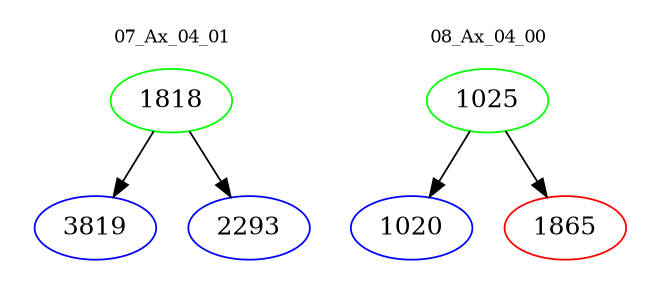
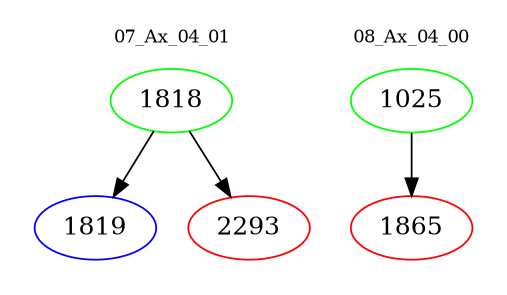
(95, 228) -> (95, 228)
(249, 228) -> (249, 228)
(412, 228) -> none
